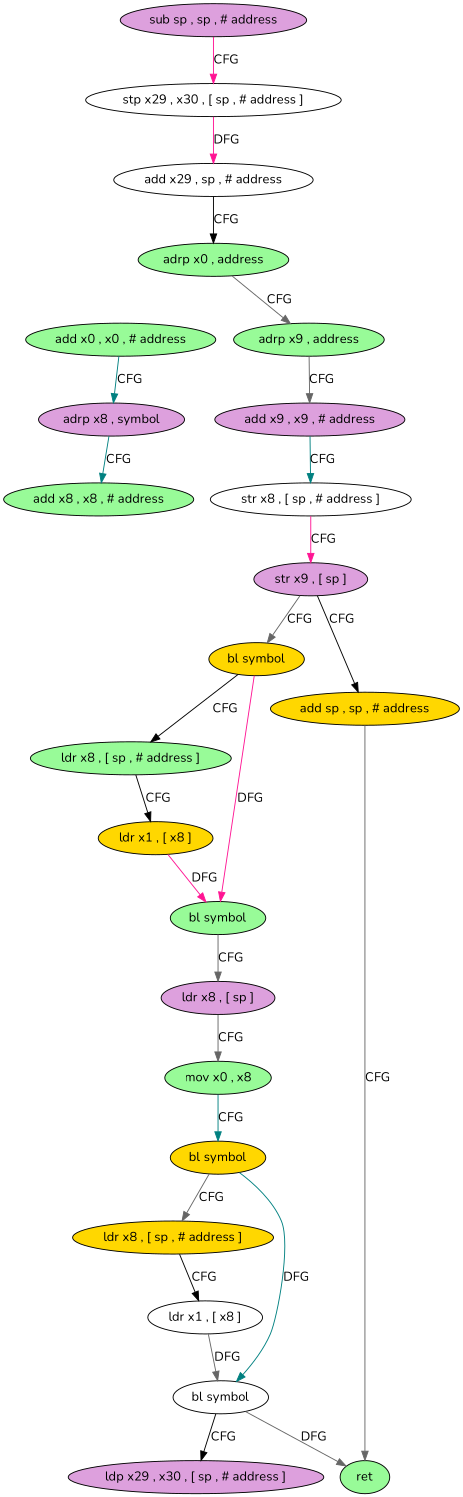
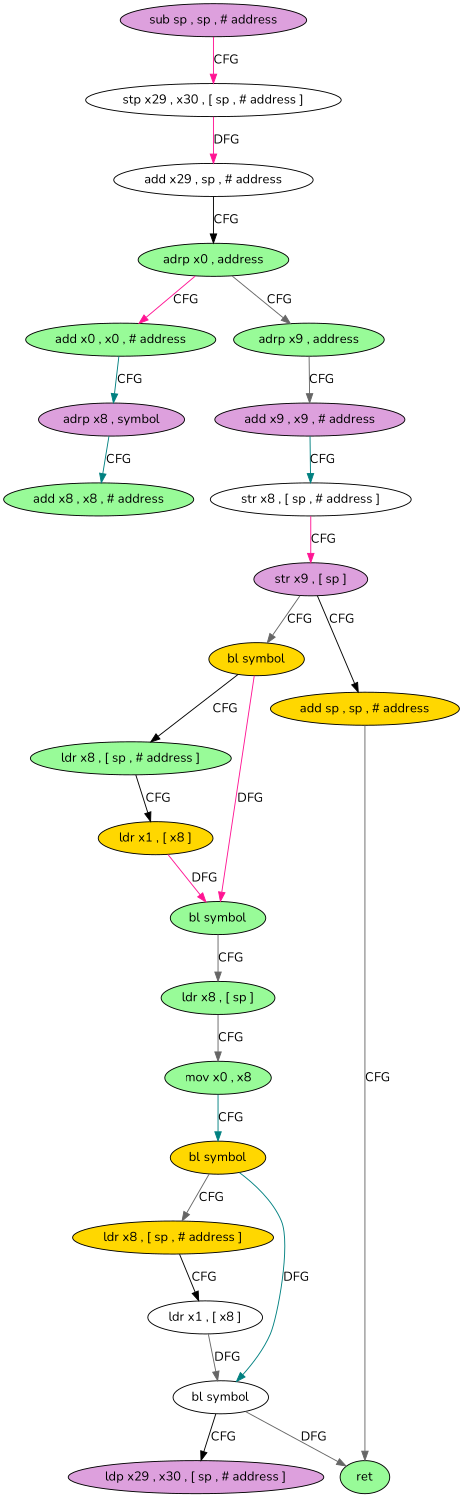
none -> (171, 297)
(218, 998) -> (218, 998)
